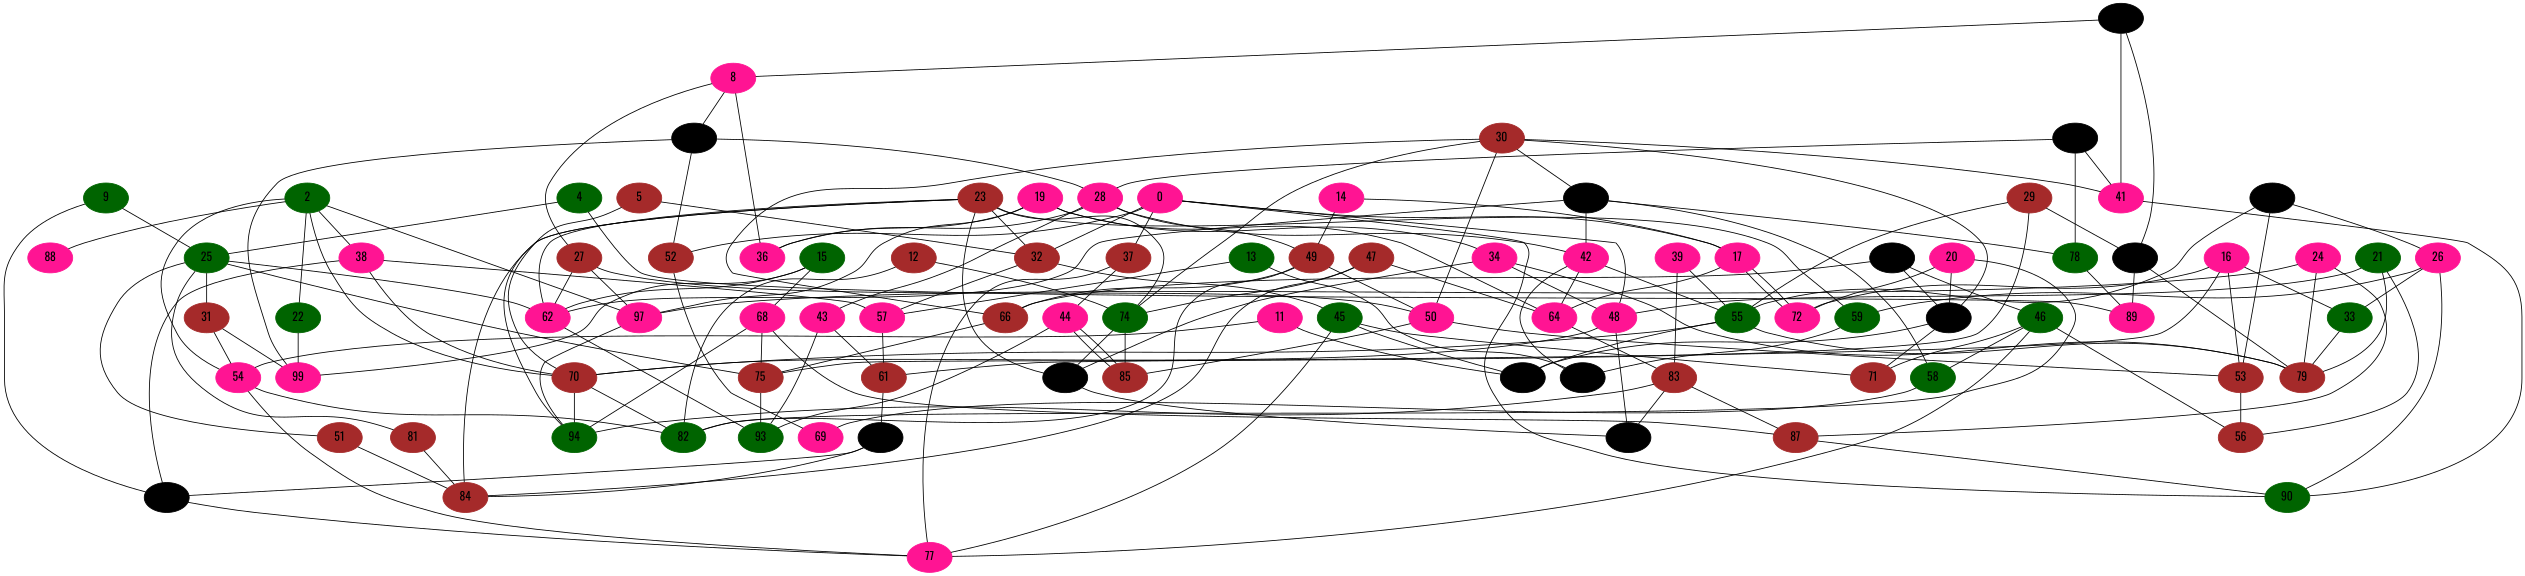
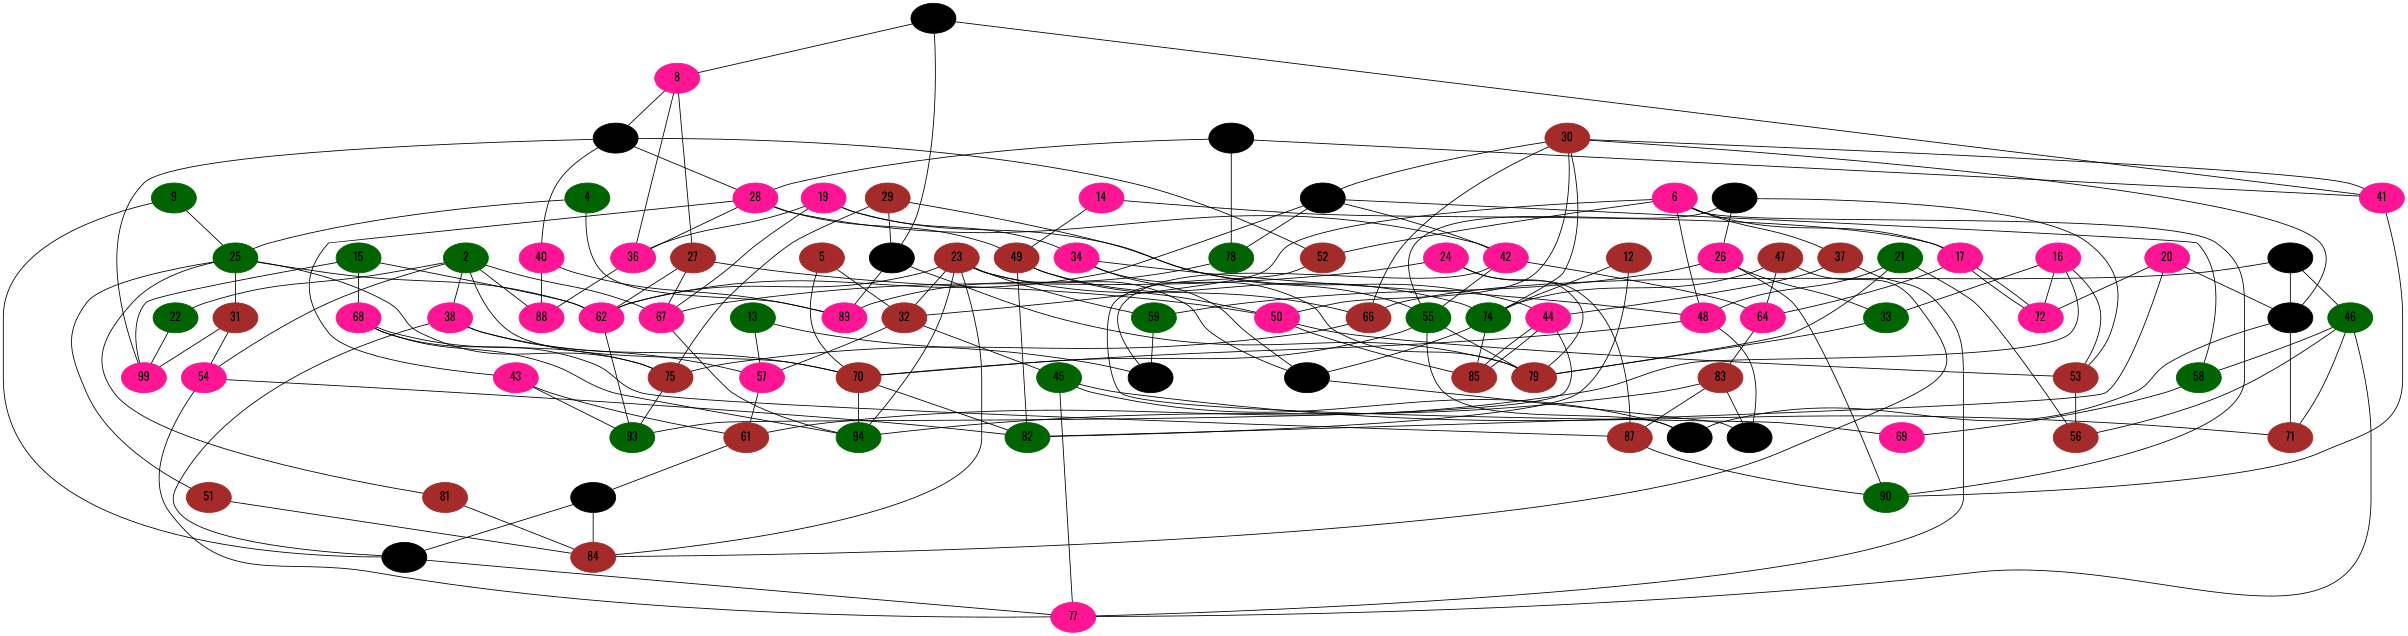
(1160, 198) -> (1675, 198)
(1390, 240) -> (1184, 269)
none -> (542, 258)
(1678, 258) -> none
none -> (592, 285)
(639, 318) -> (661, 318)
(1280, 318) -> none
